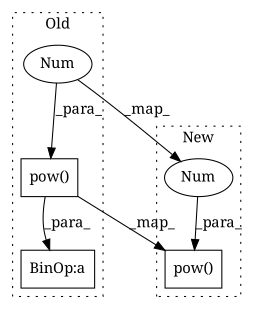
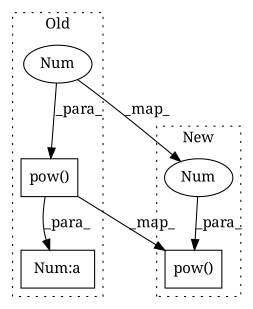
(58, 269) -> (58, 269)
